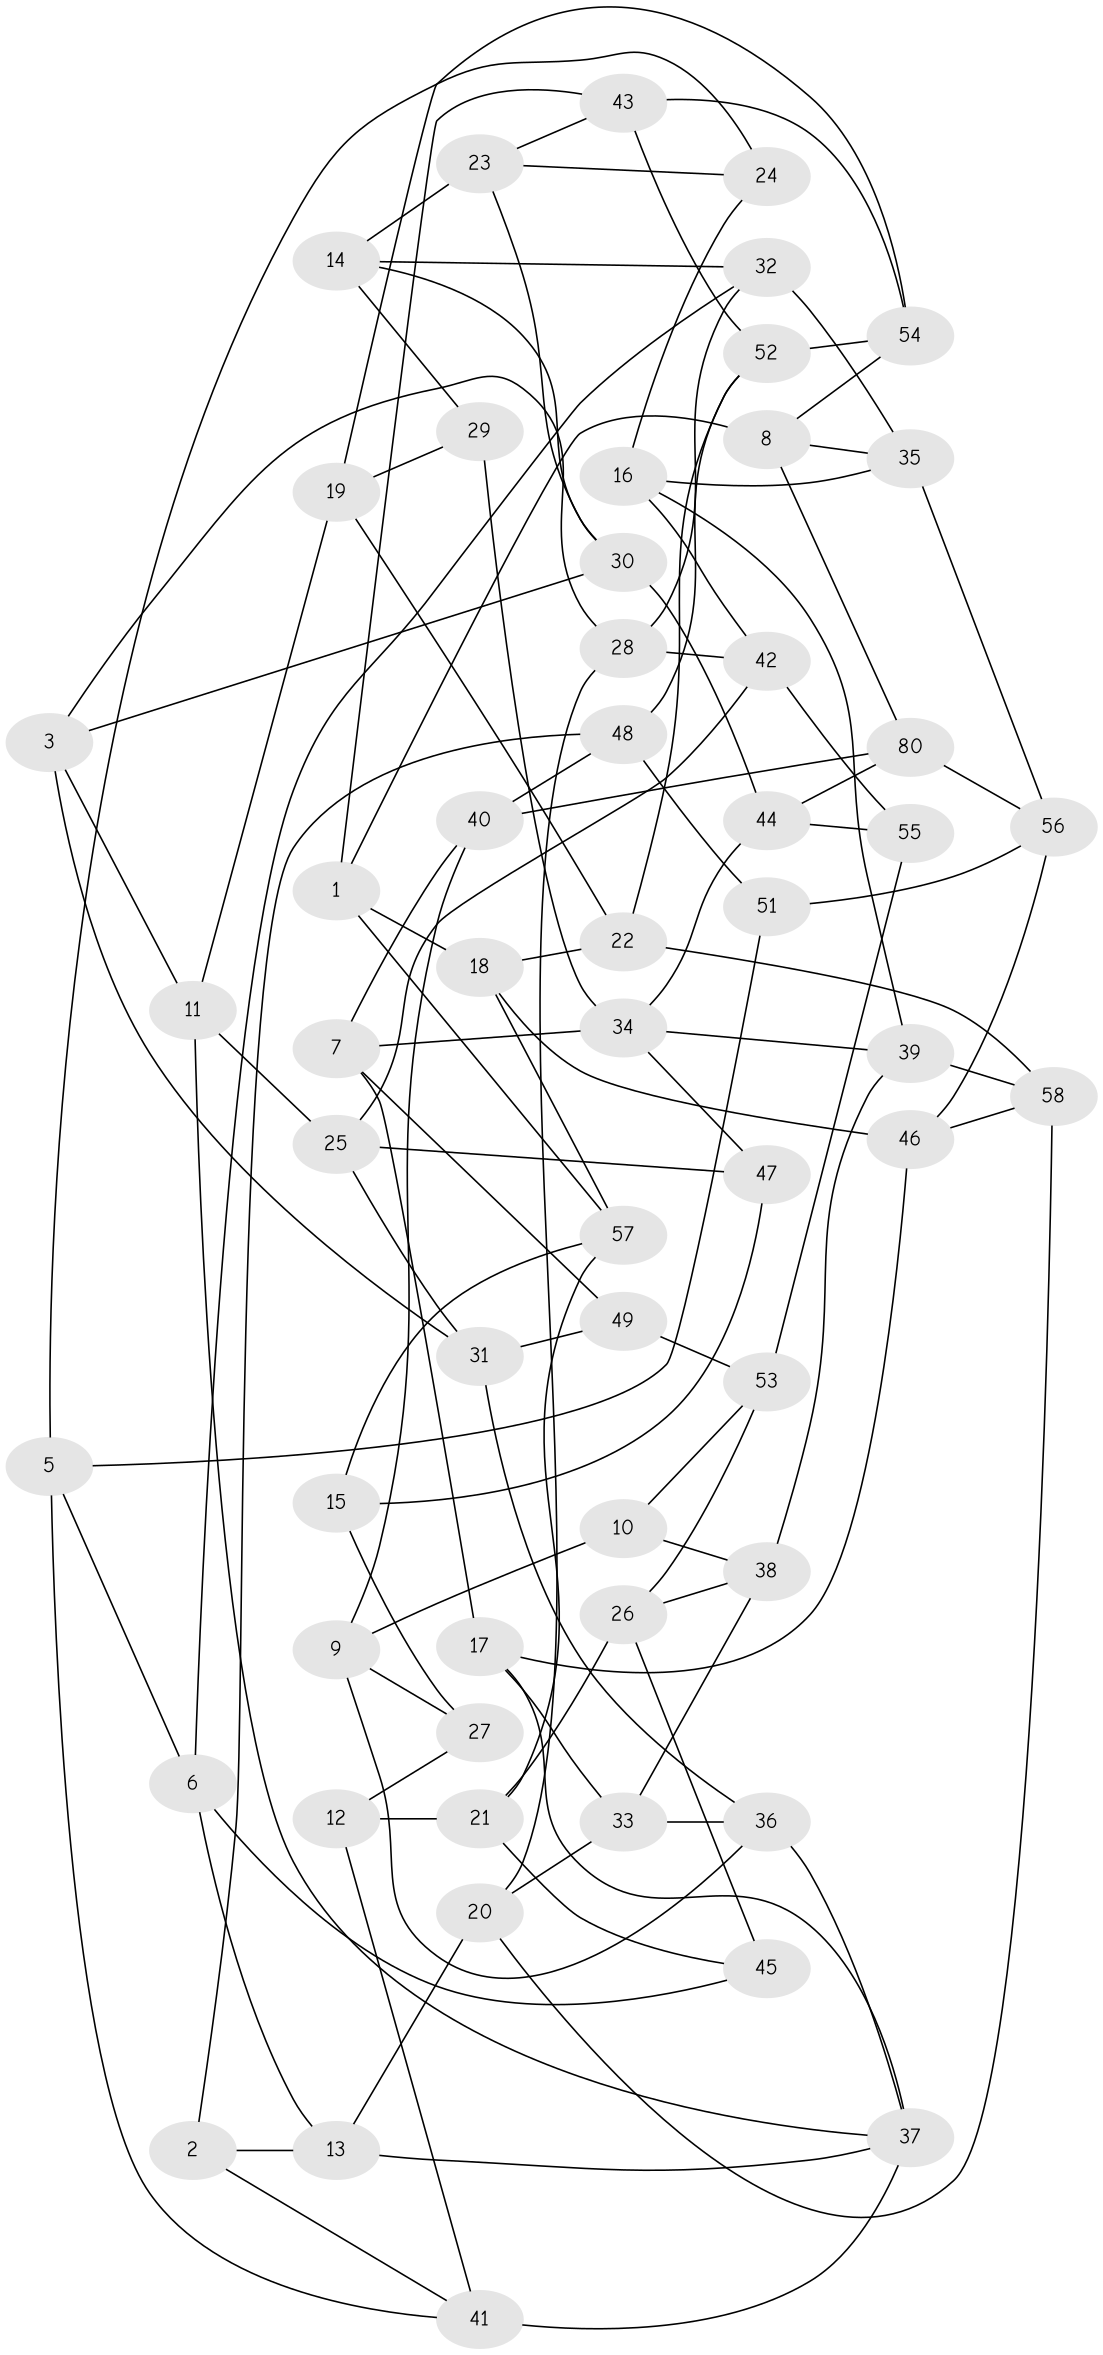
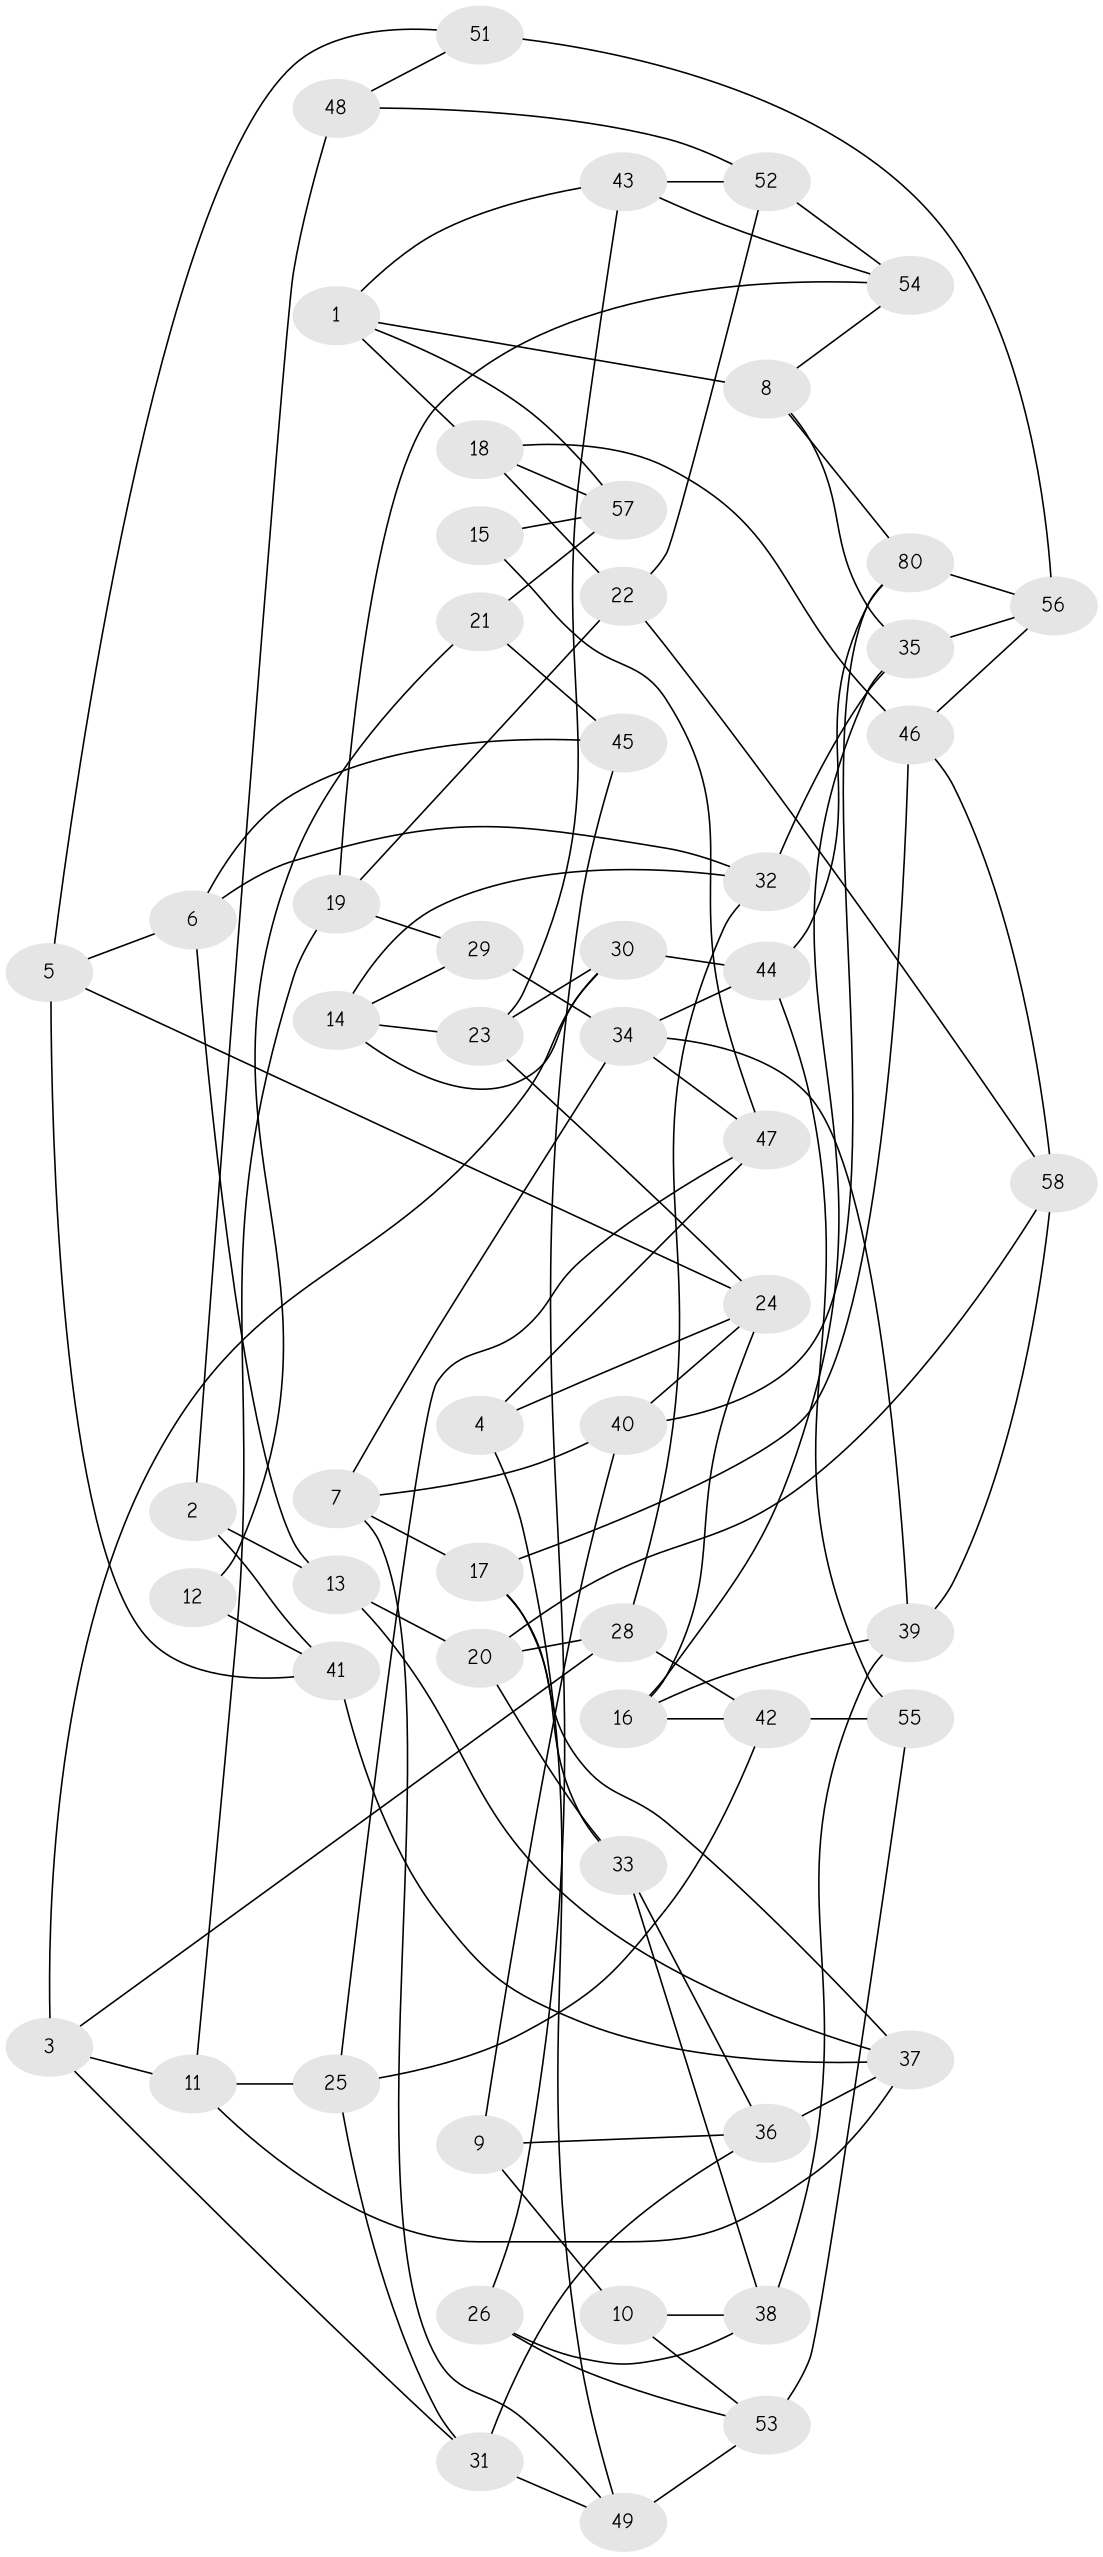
(546, 781) -> (695, 1365)
none -> (480, 1425)
(561, 1721) -> none
(480, 1733) -> none
